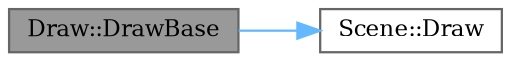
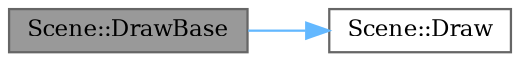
(124, 31) -> (128, 31)
